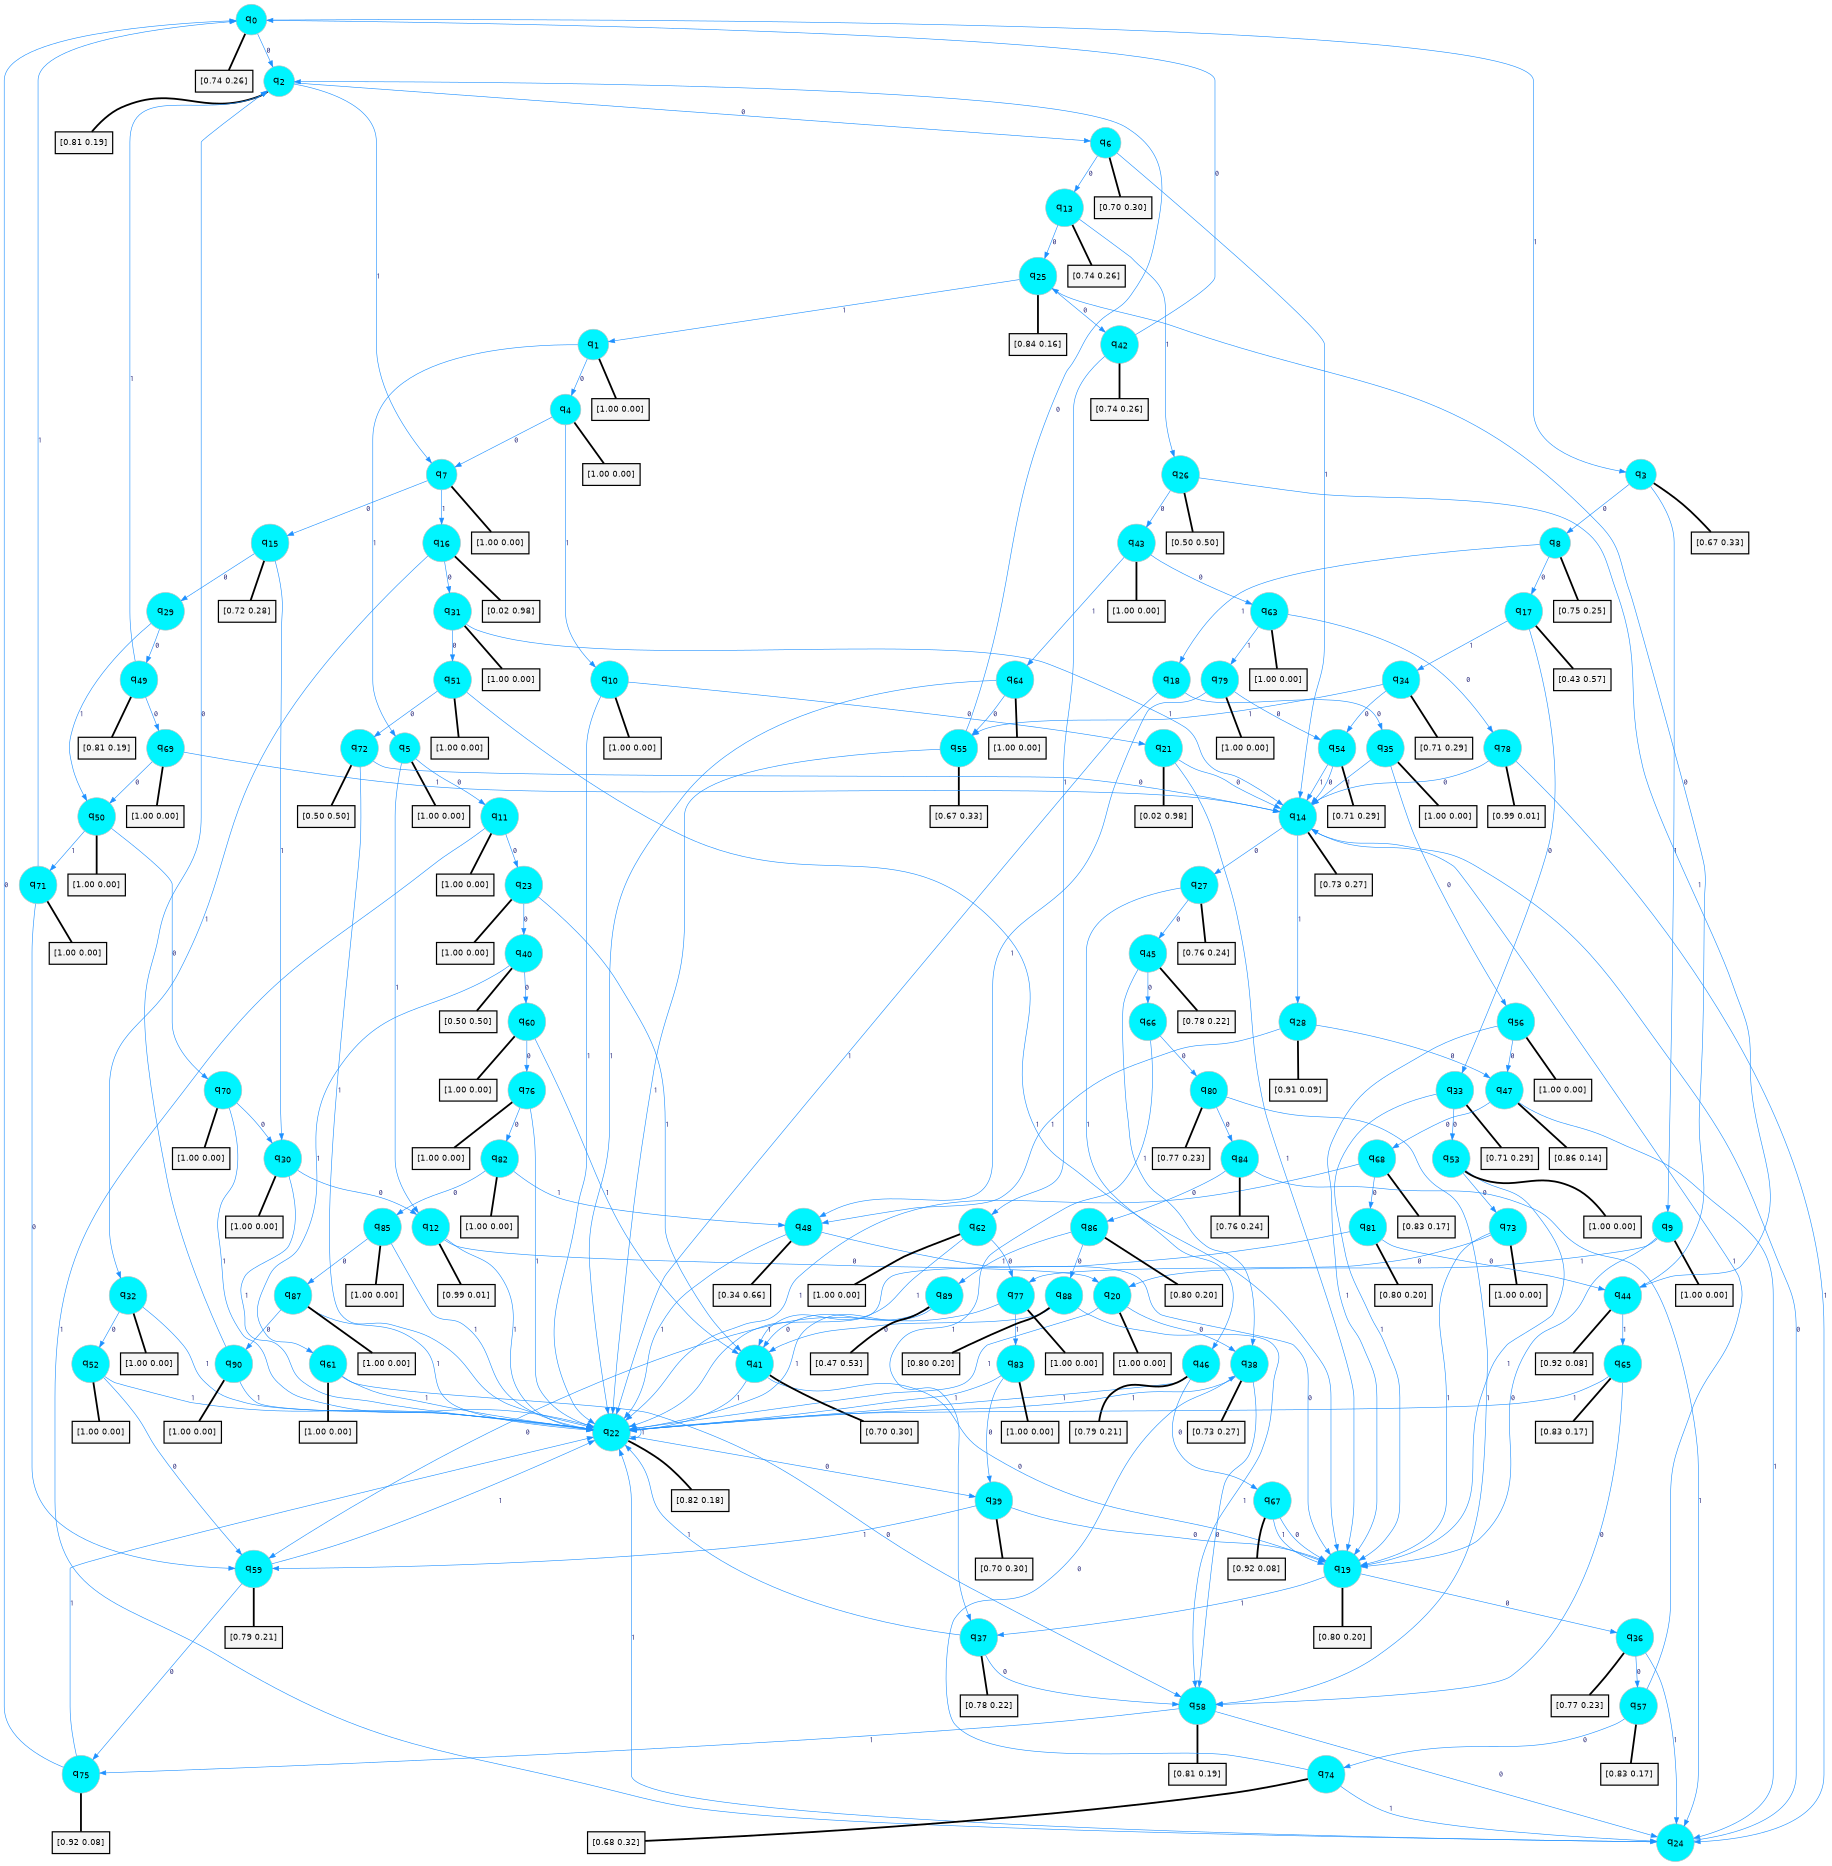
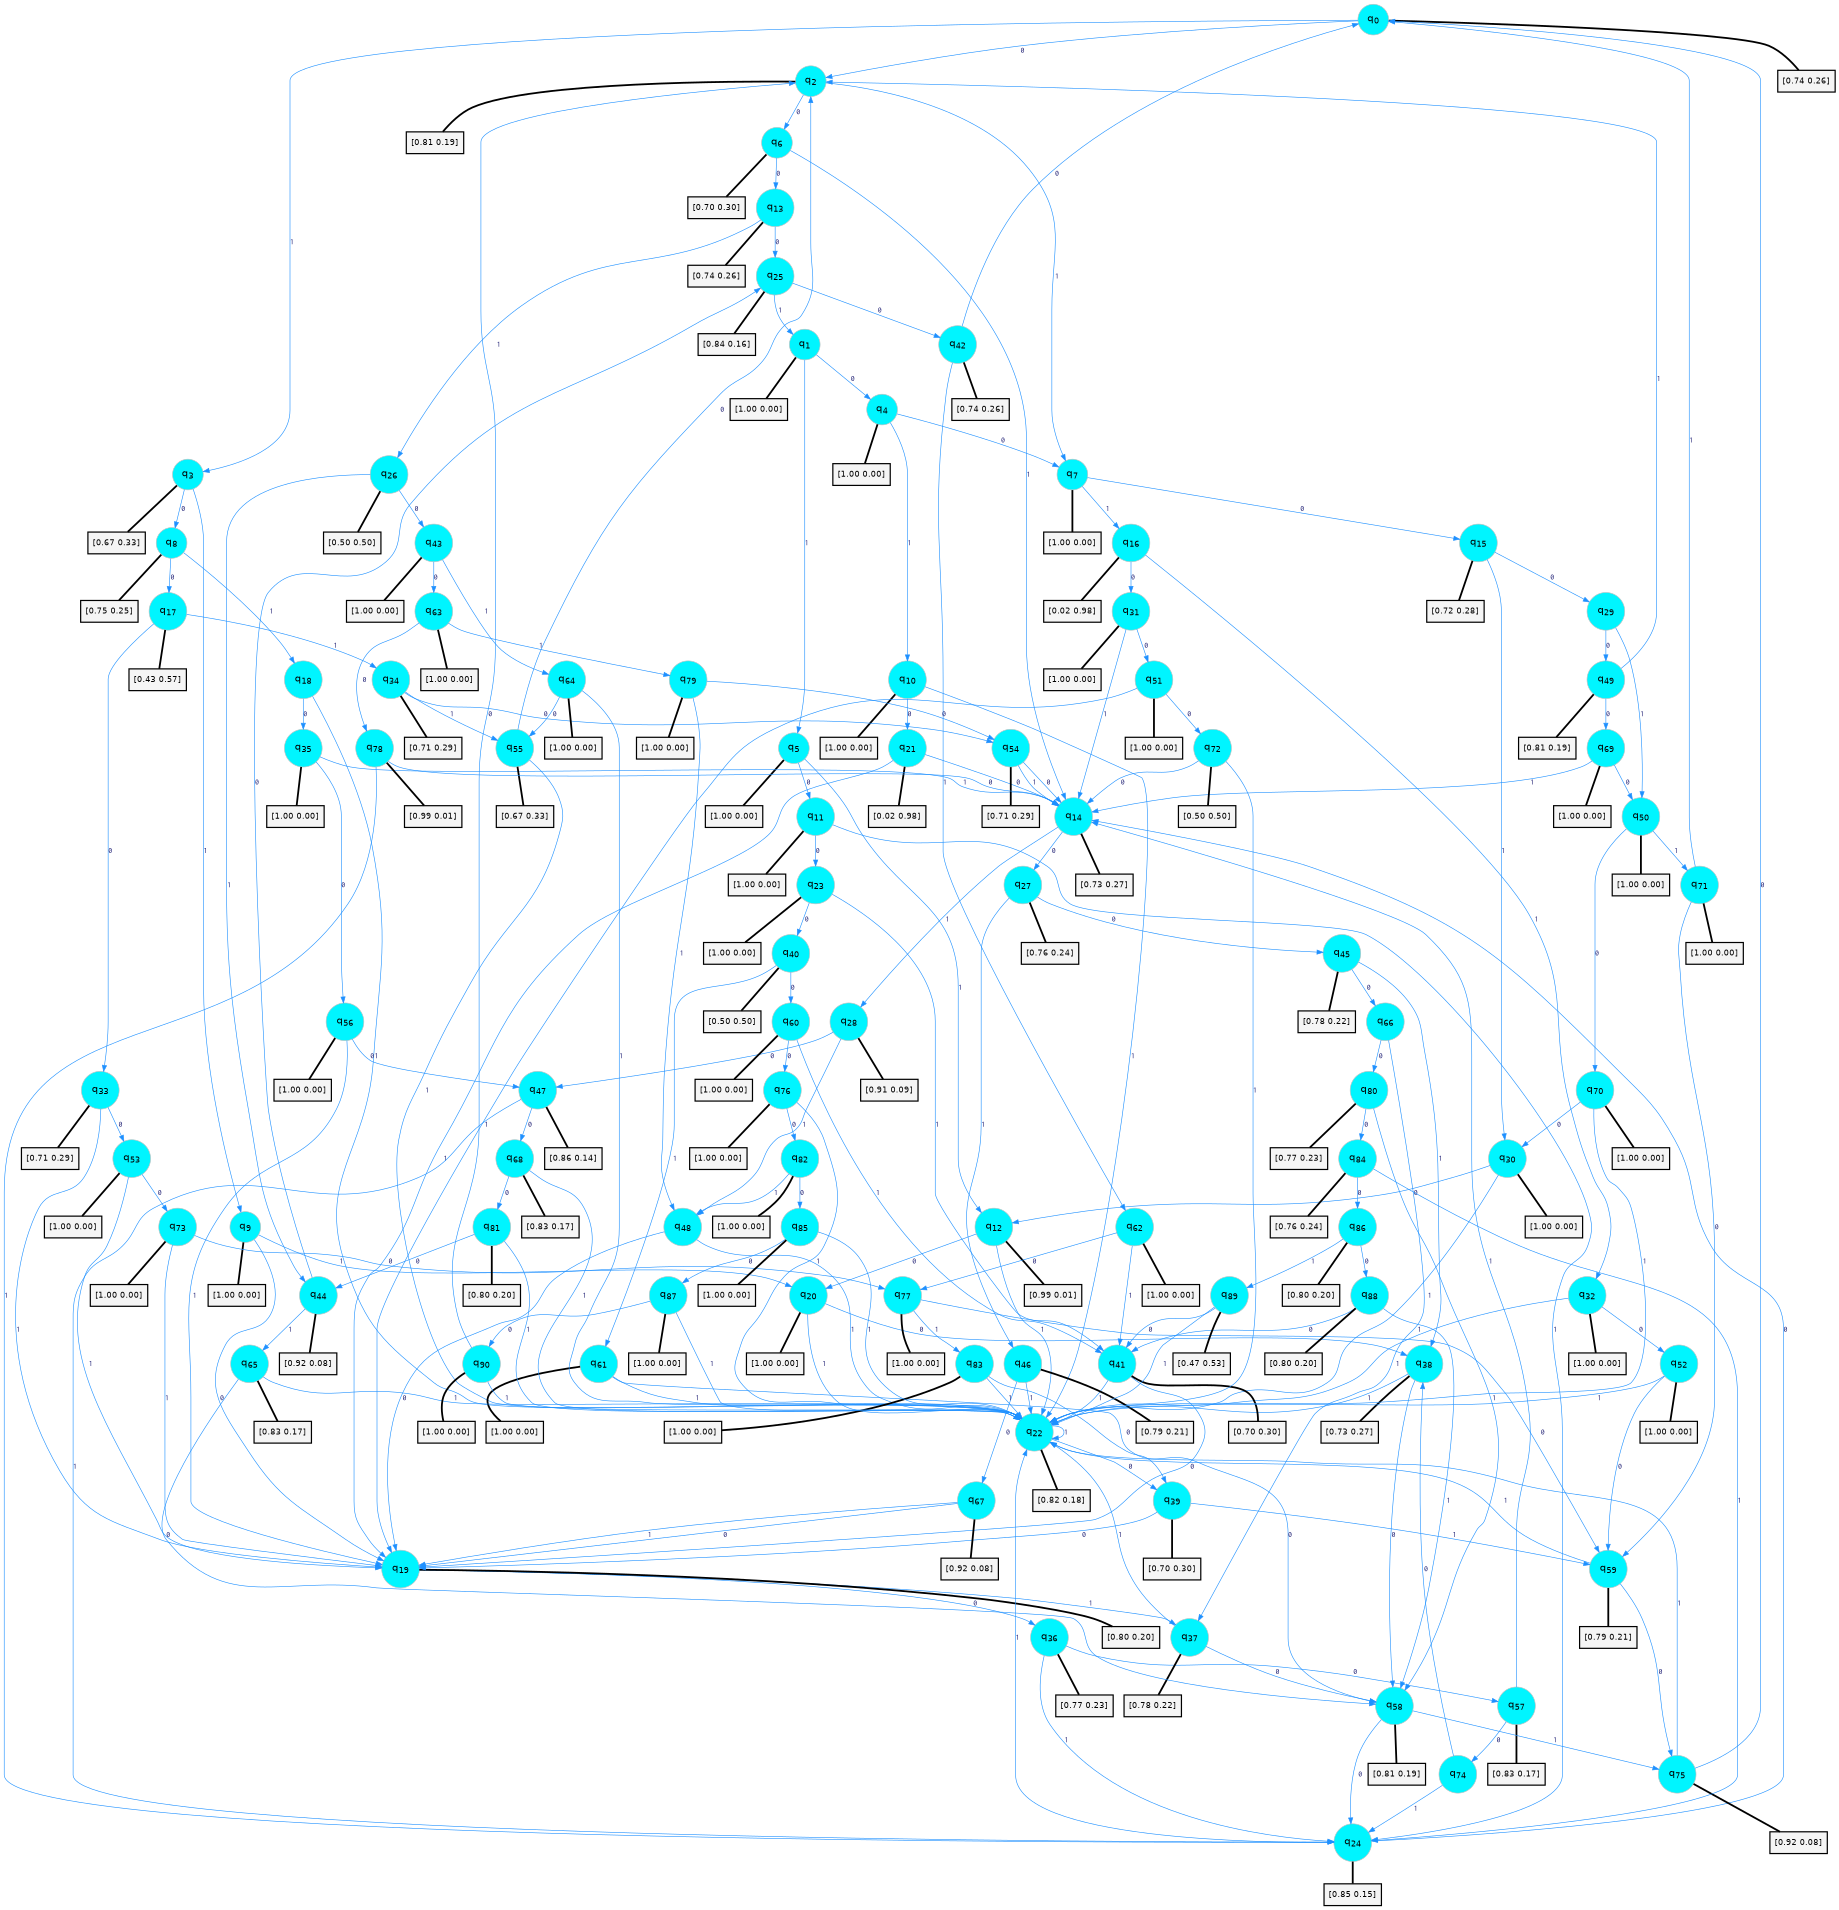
(742, 1295) -> none
(616, 1843) -> none
none -> (1353, 1895)
